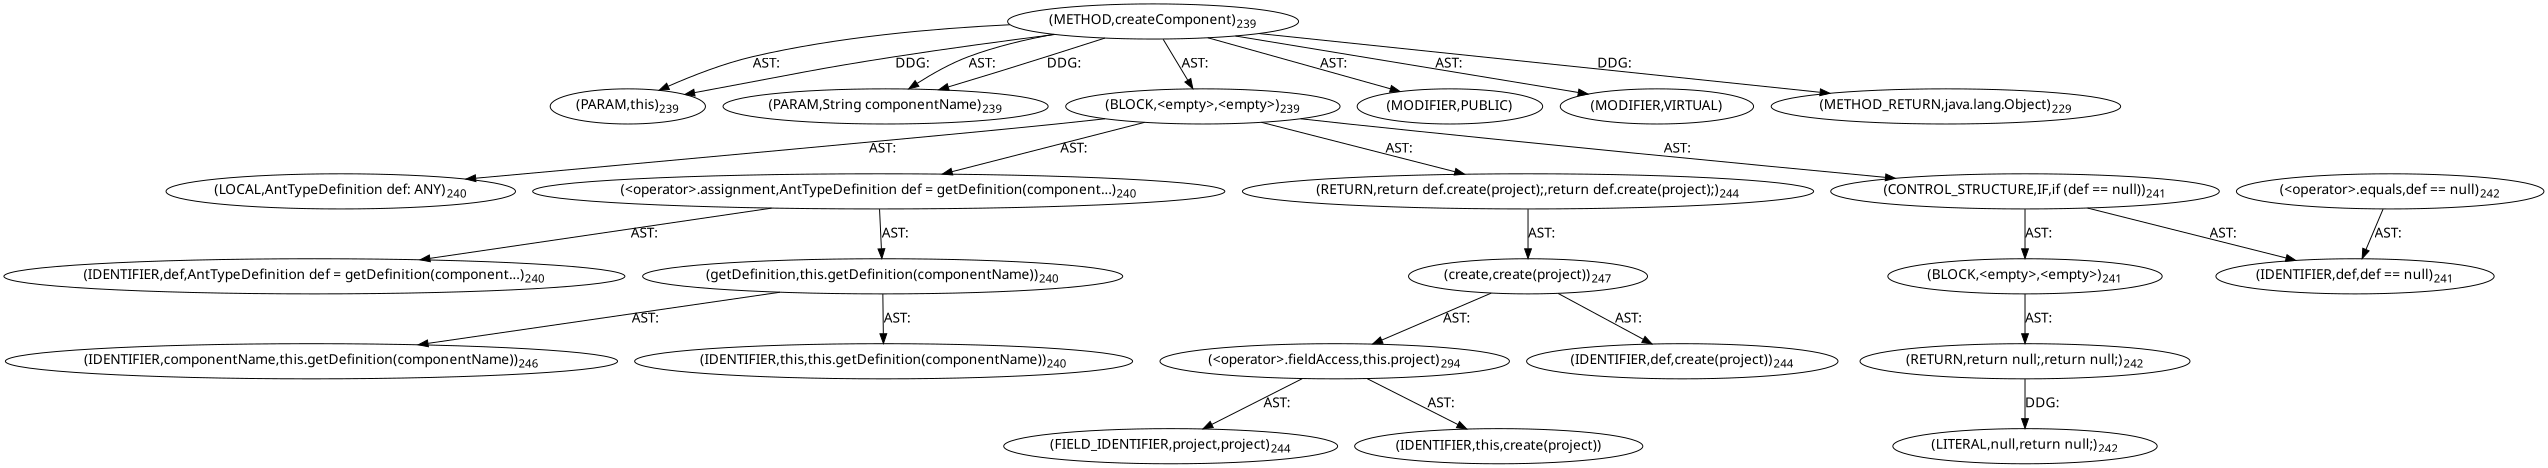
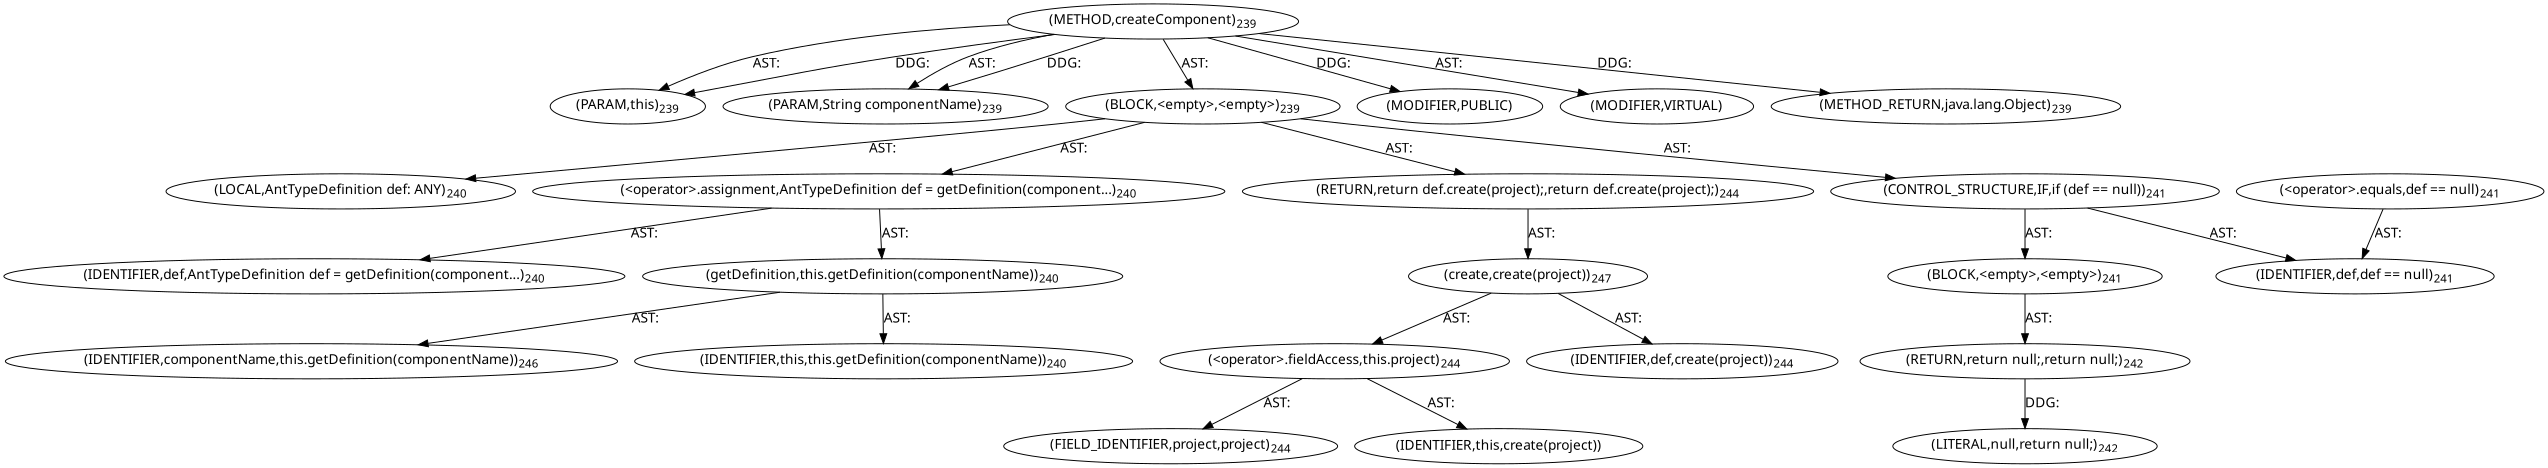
(1336, 64) -> (1336, 64)
(2062, 105) -> (2062, 105)
(2490, 190) -> (2490, 190)
(1451, 360) -> (1451, 360)
